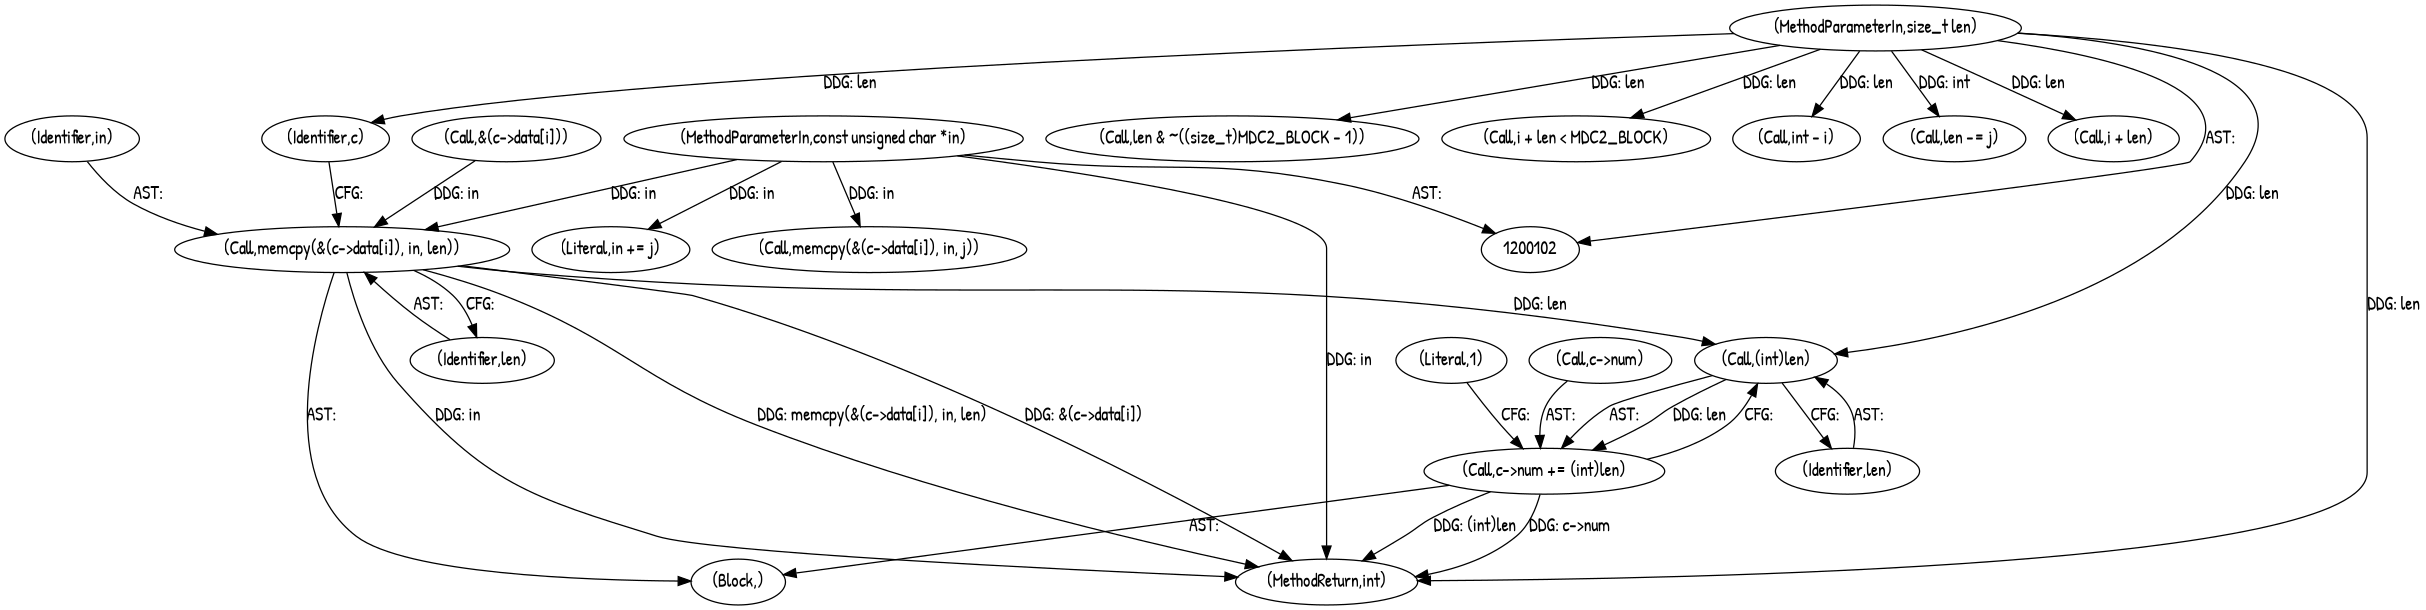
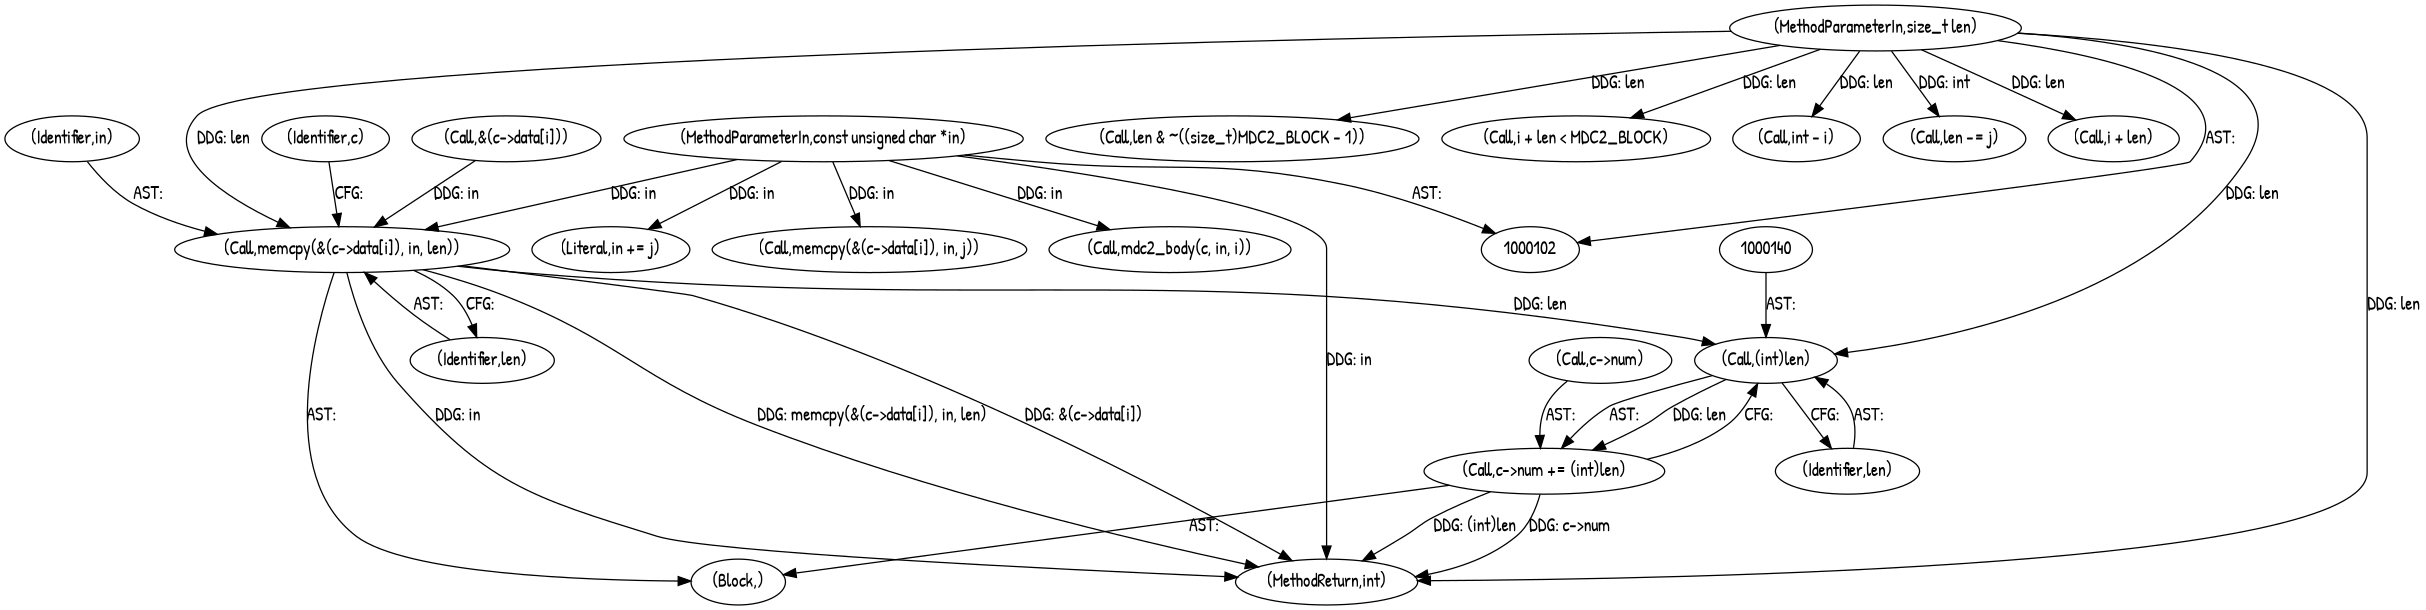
(1058, 62) -> (884, 53)
none -> (1170, 250)
(1530, 250) -> (1530, 250)
none -> (1766, 250)
(1451, 360) -> none
